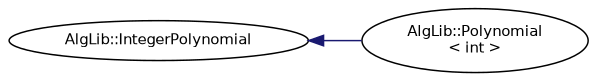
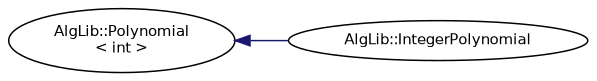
(343, 41) -> (269, 41)
